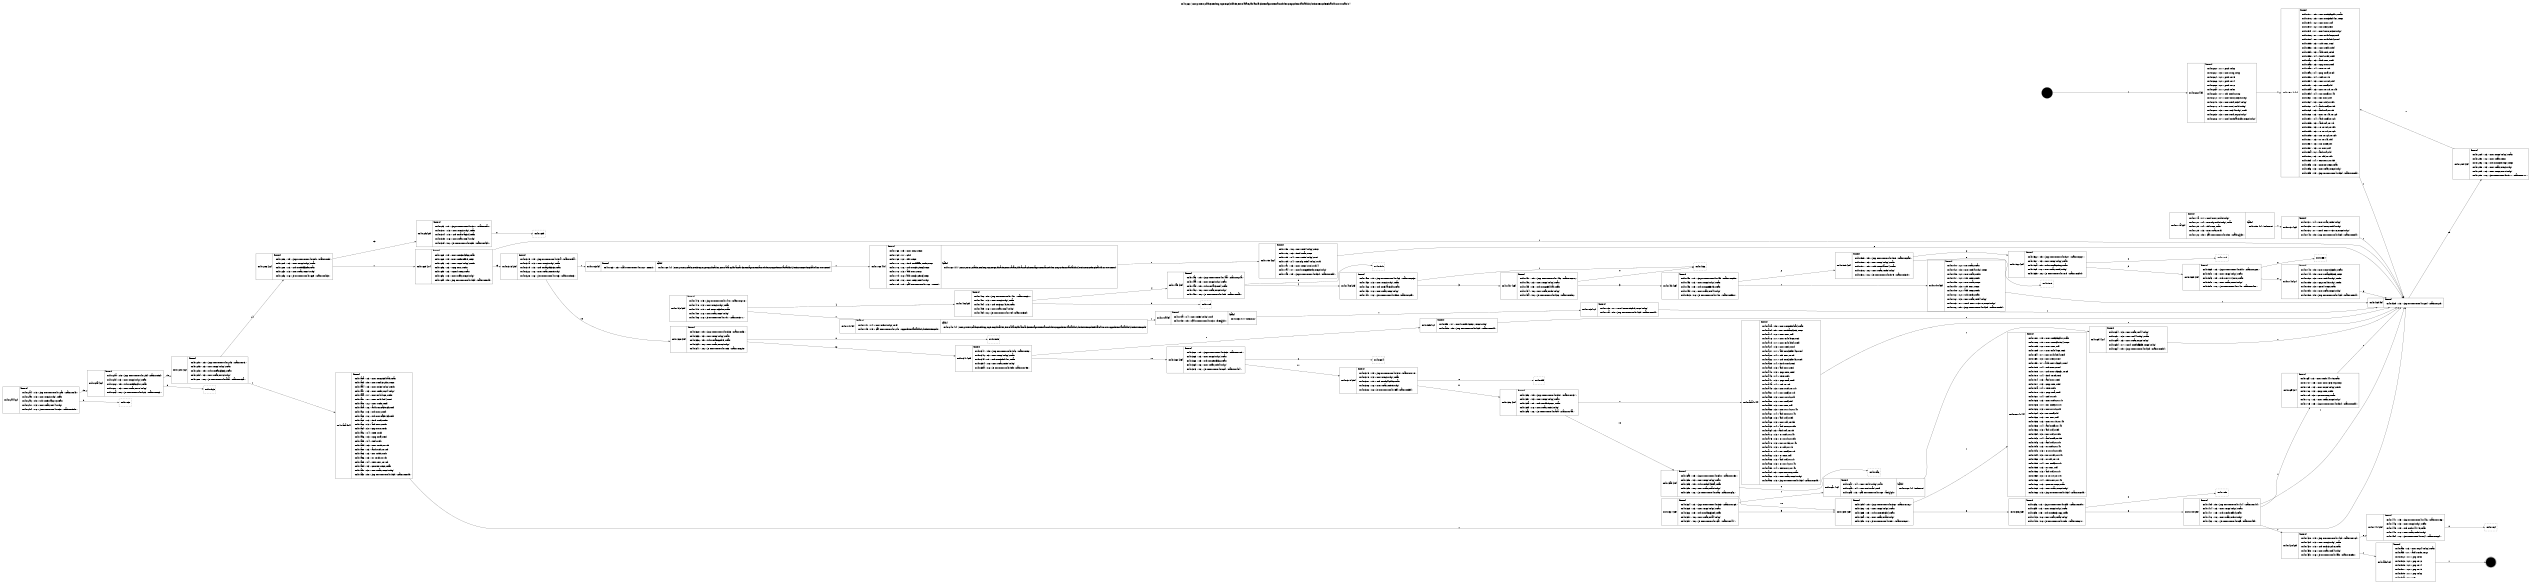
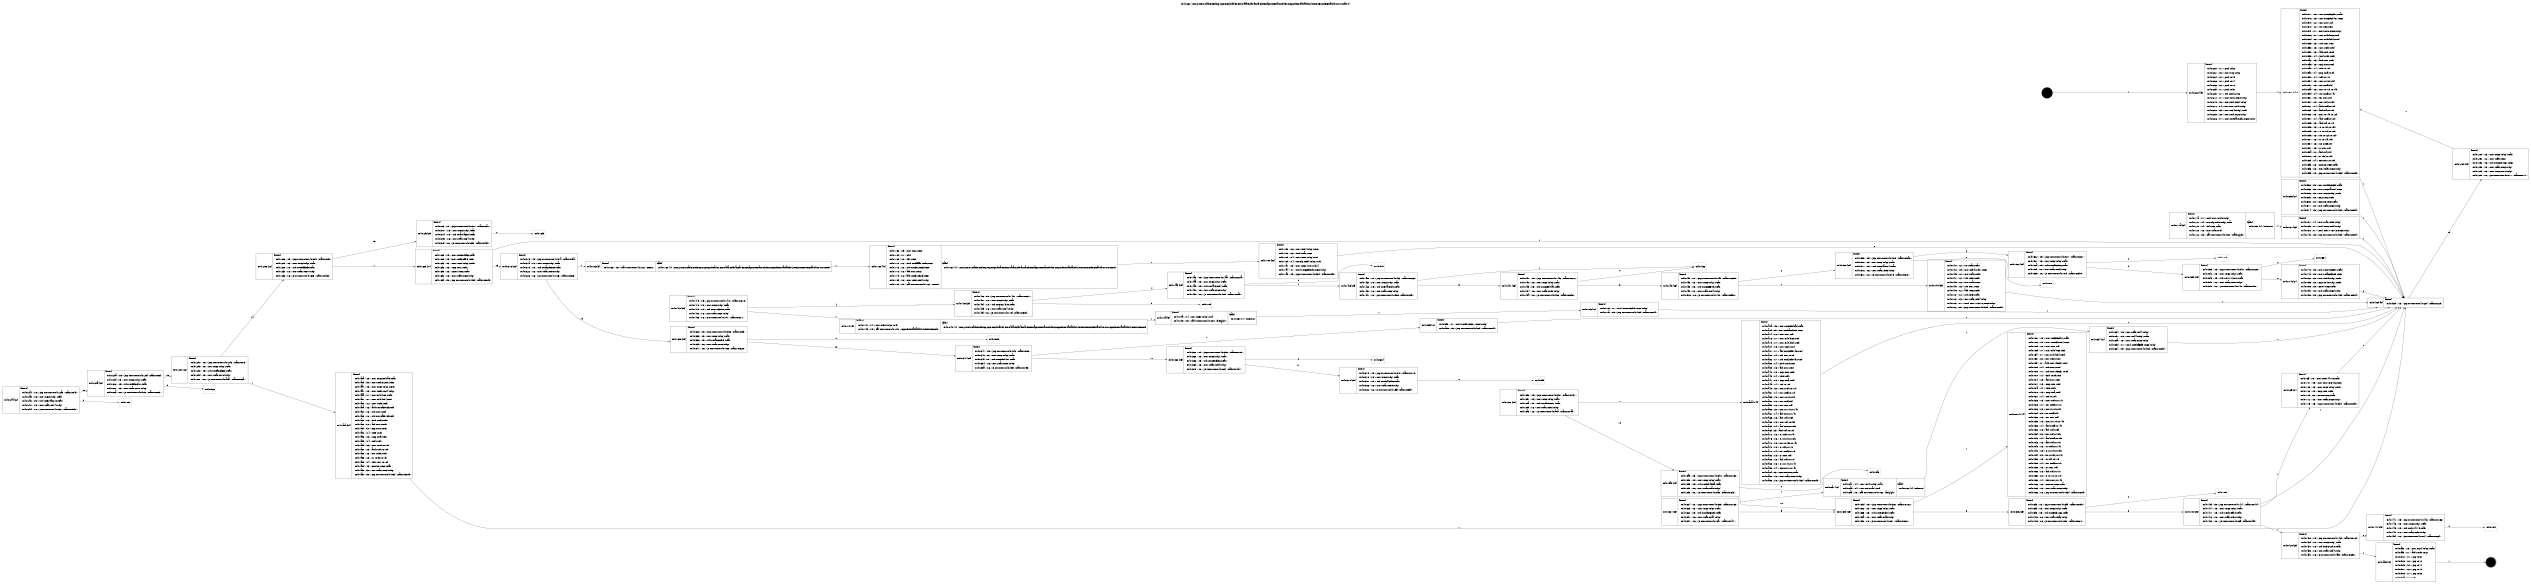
none -> (2320, 197)
(1458, 391) -> none
